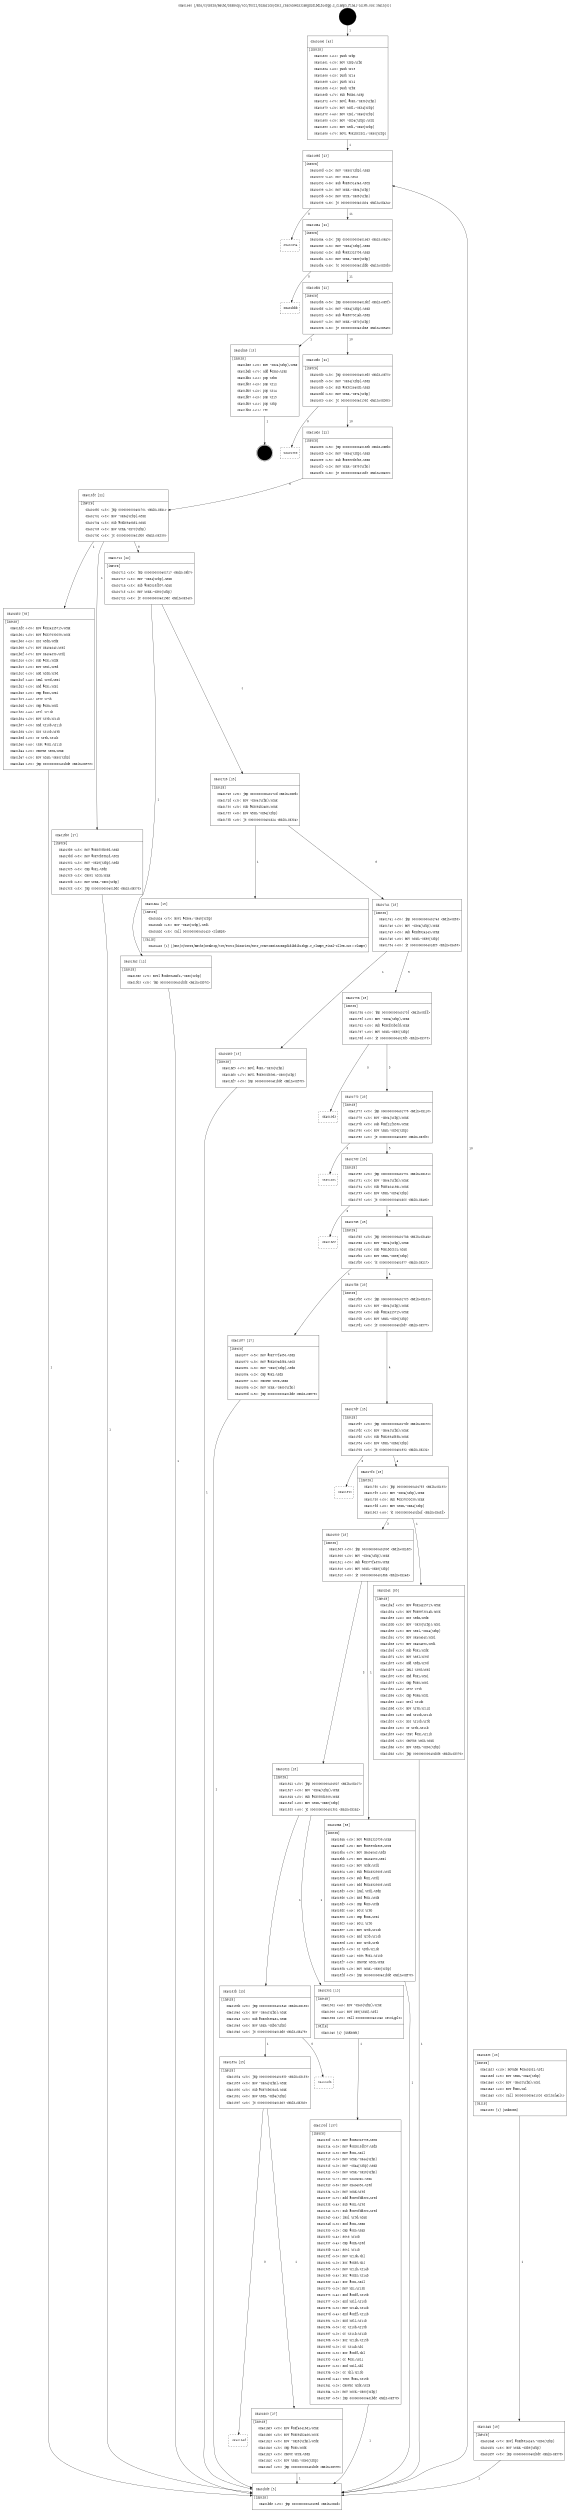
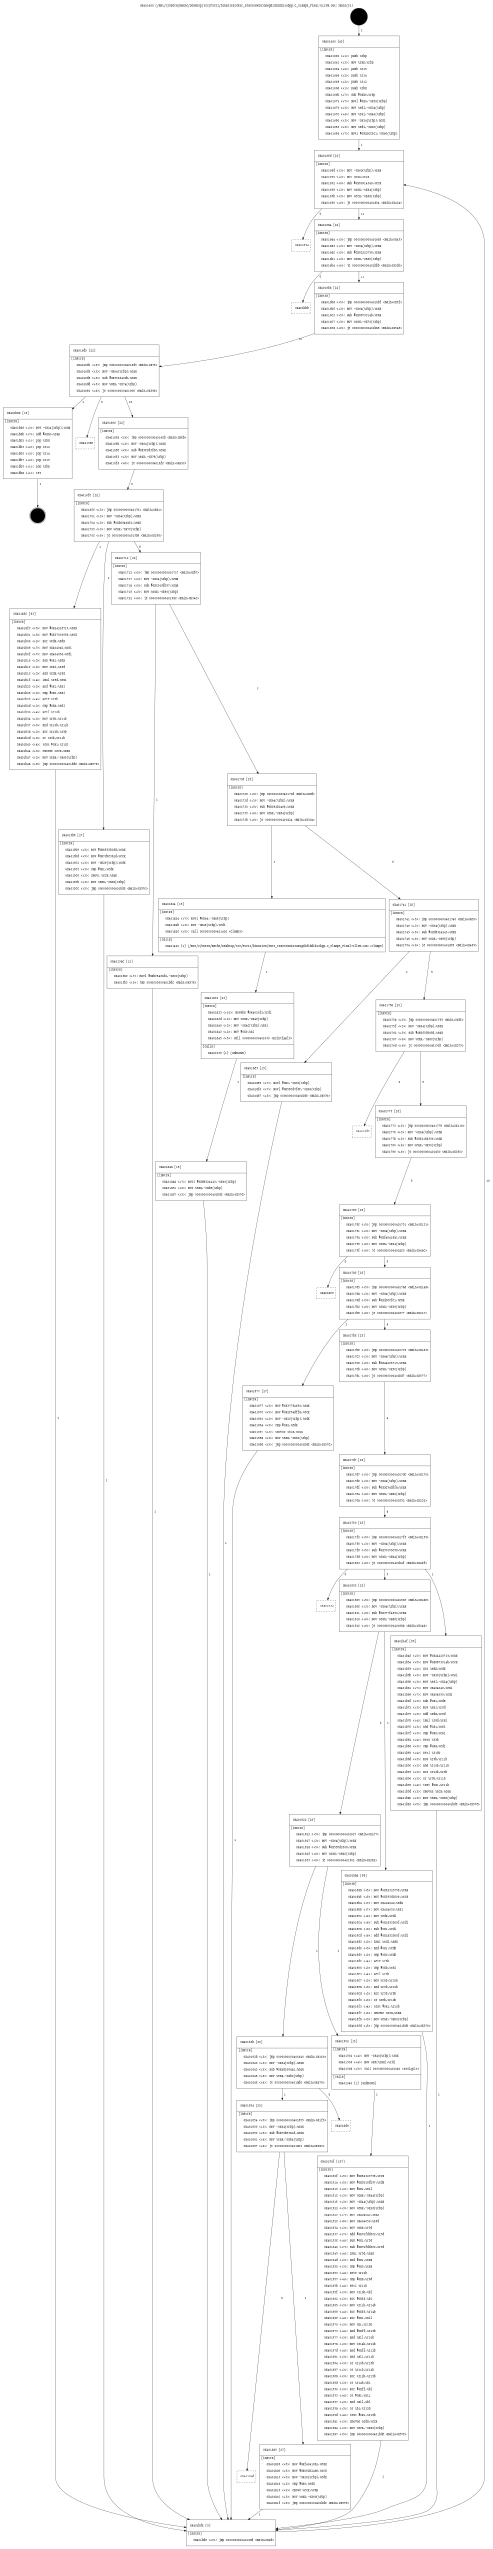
(307, 340) -> (80, 402)
none -> (261, 971)
(328, 1180) -> none
(354, 1470) -> (336, 1582)
